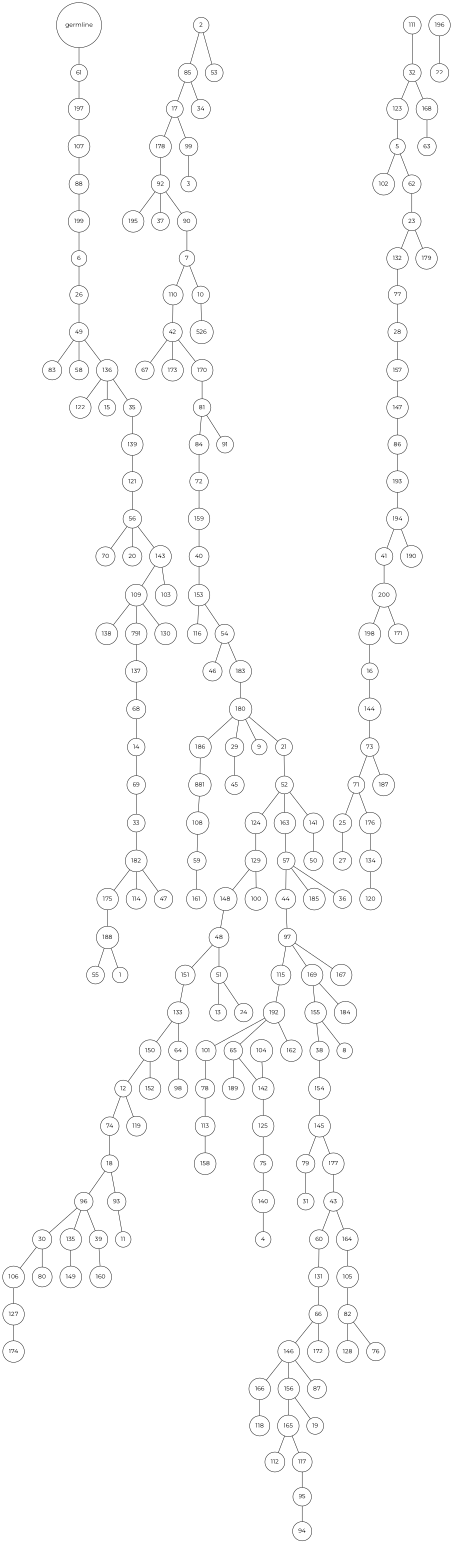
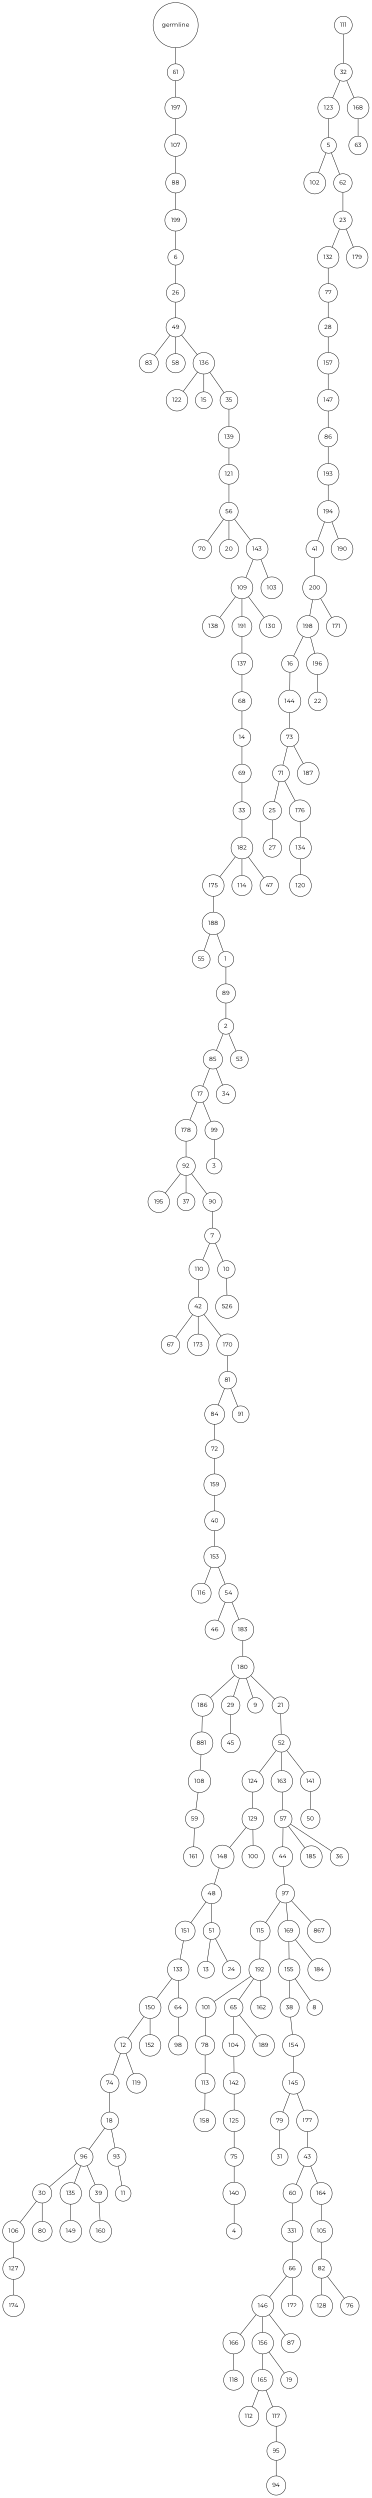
(136, 634) -> (242, 627)
none -> (313, 645)
(341, 975) -> (319, 1931)
none -> (226, 993)
(248, 1069) -> (234, 2026)
(319, 1277) -> (292, 2231)
